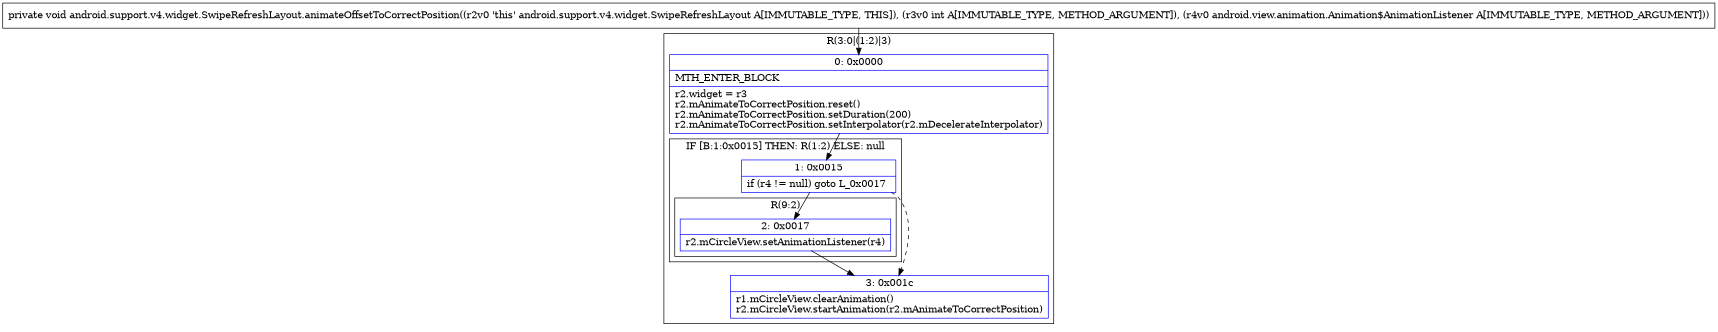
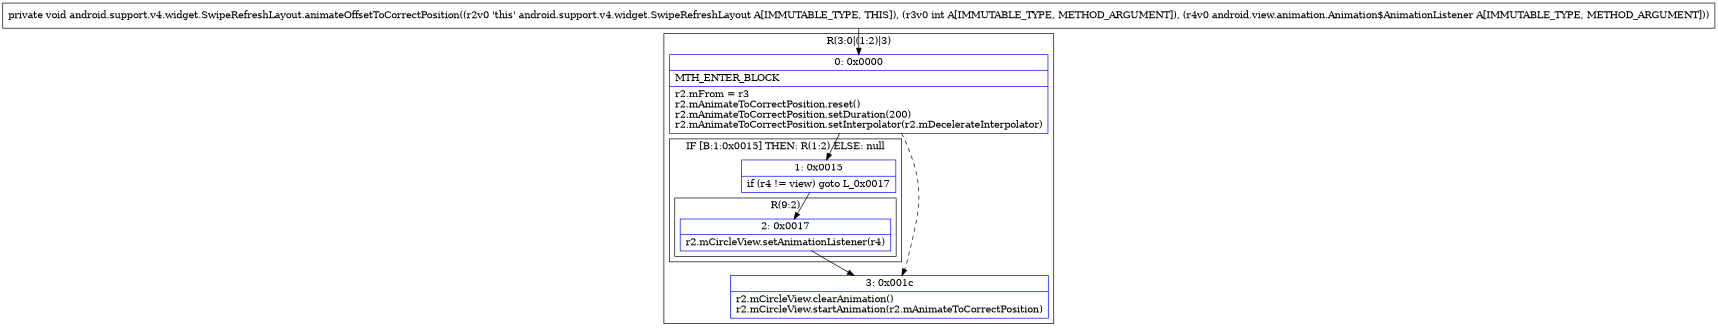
(711, 94) -> (712, 94)
(817, 184) -> (819, 184)
(909, 228) -> (919, 201)
(815, 300) -> (815, 300)
